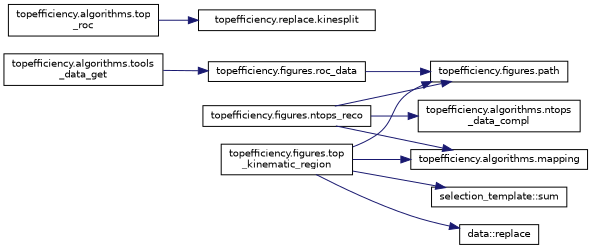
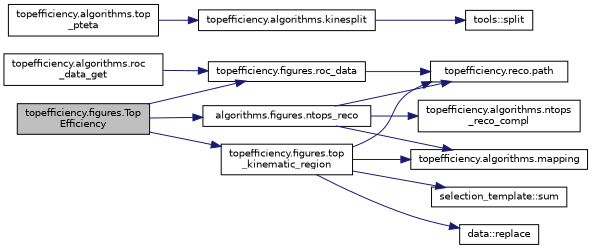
(83, 20) -> (83, 20)
(287, 20) -> (287, 20)
none -> (499, 20)
(83, 70) -> (83, 70)
(499, 72) -> (499, 72)
(287, 116) -> (287, 116)
(499, 116) -> (499, 116)
none -> (83, 119)
